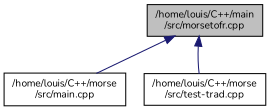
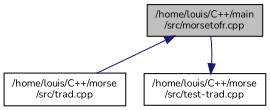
(198, 60) -> (212, 50)
(65, 89) -> (65, 89)
